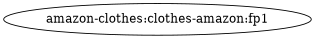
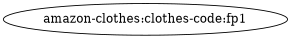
(157, 19) -> (145, 19)
